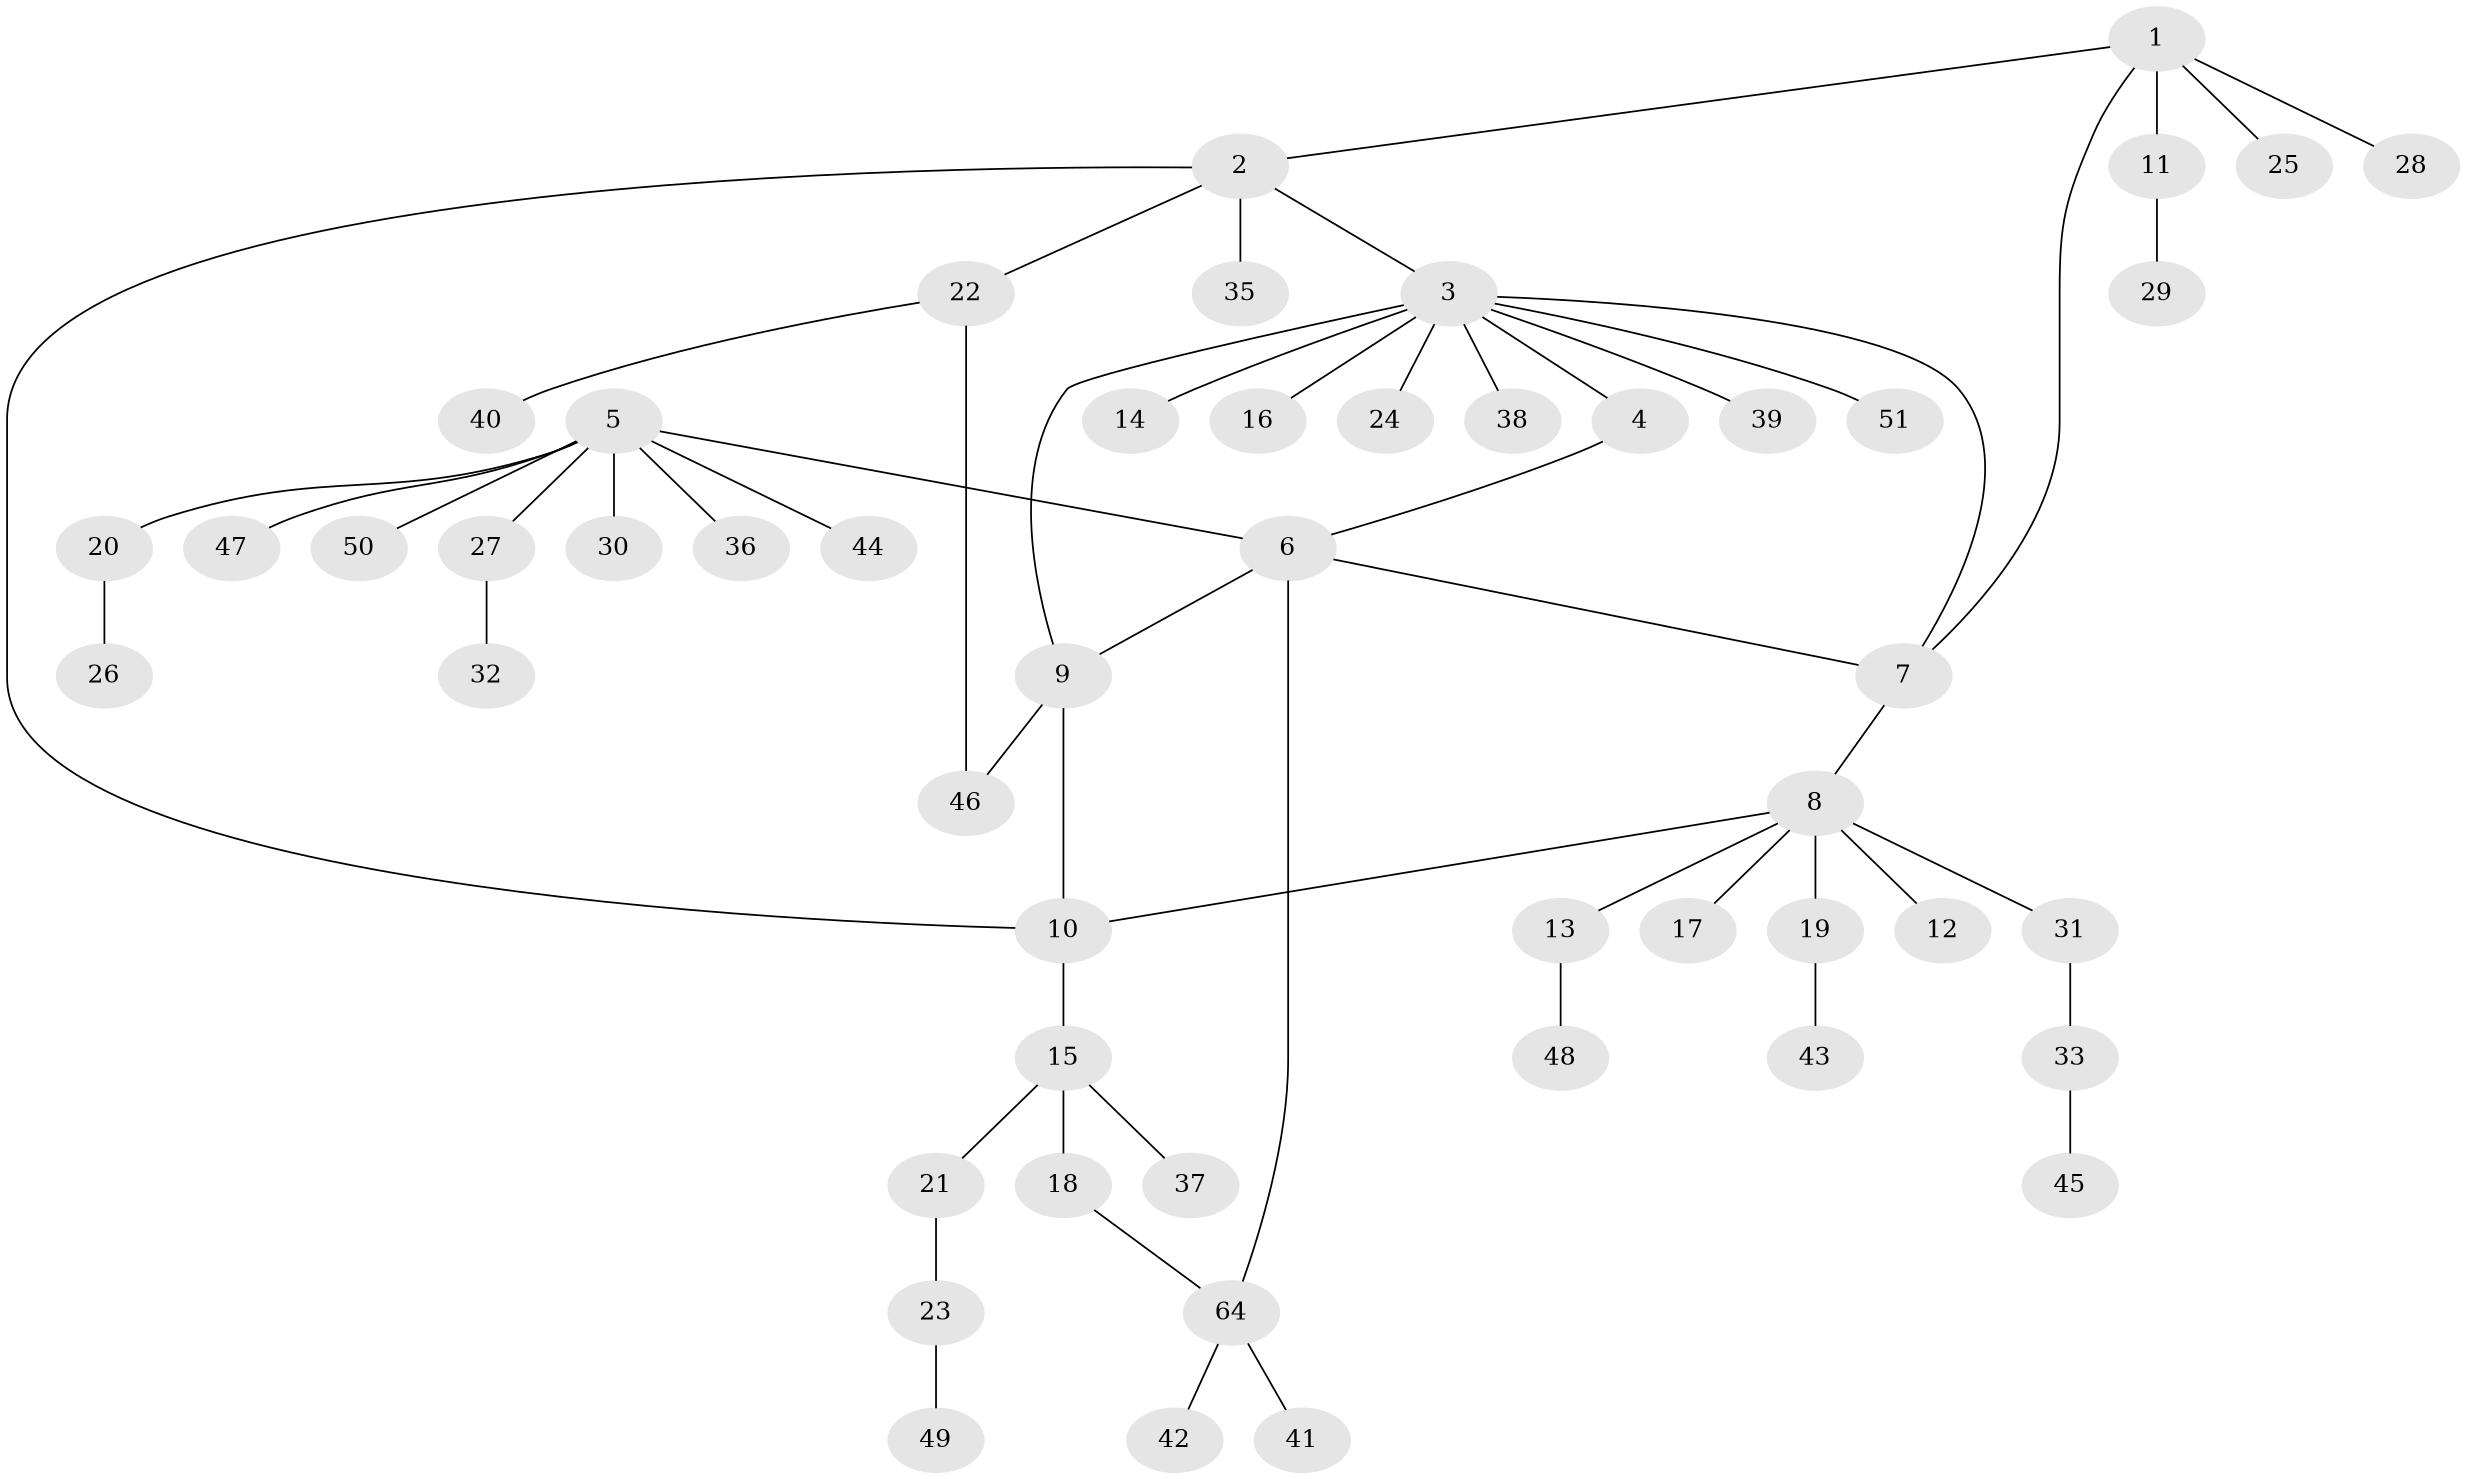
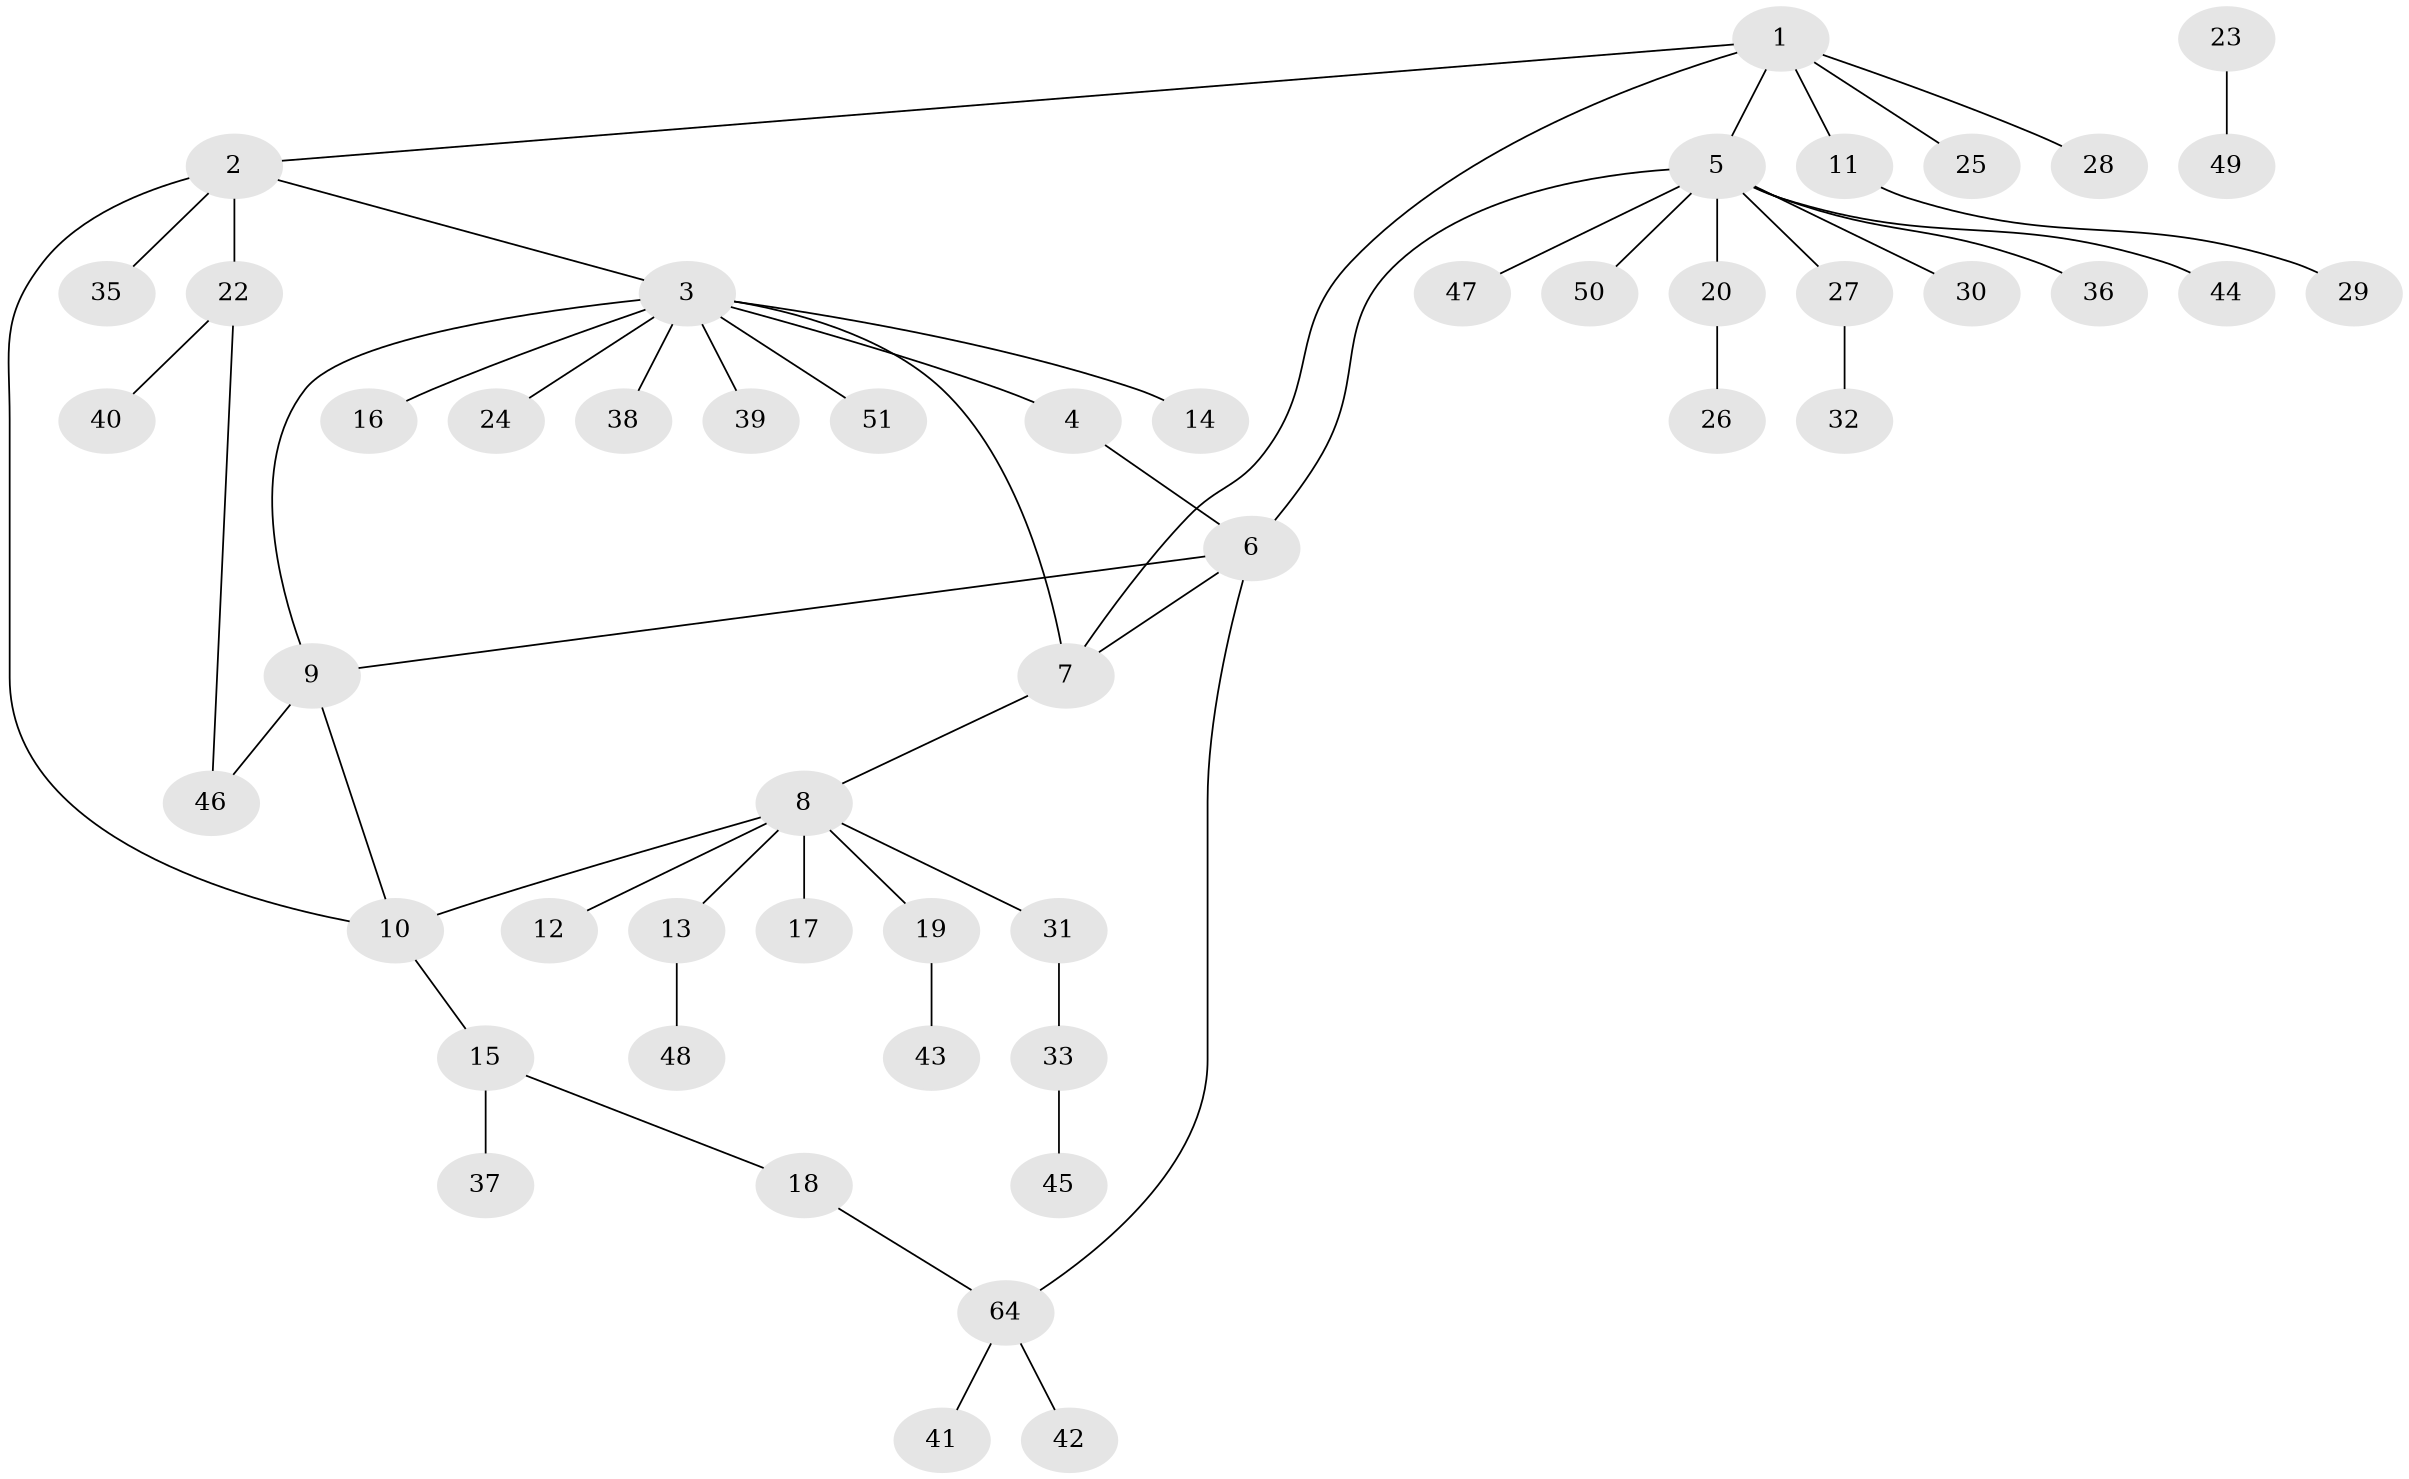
none -> (1749, 103)
(936, 1186) -> none
